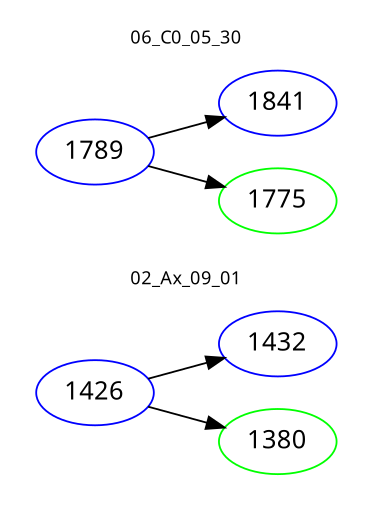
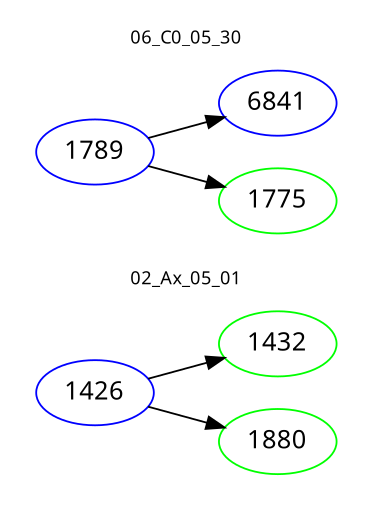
(278, 103) -> (278, 103)
(186, 280) -> (186, 280)
(278, 344) -> (278, 344)
(278, 442) -> (278, 442)
